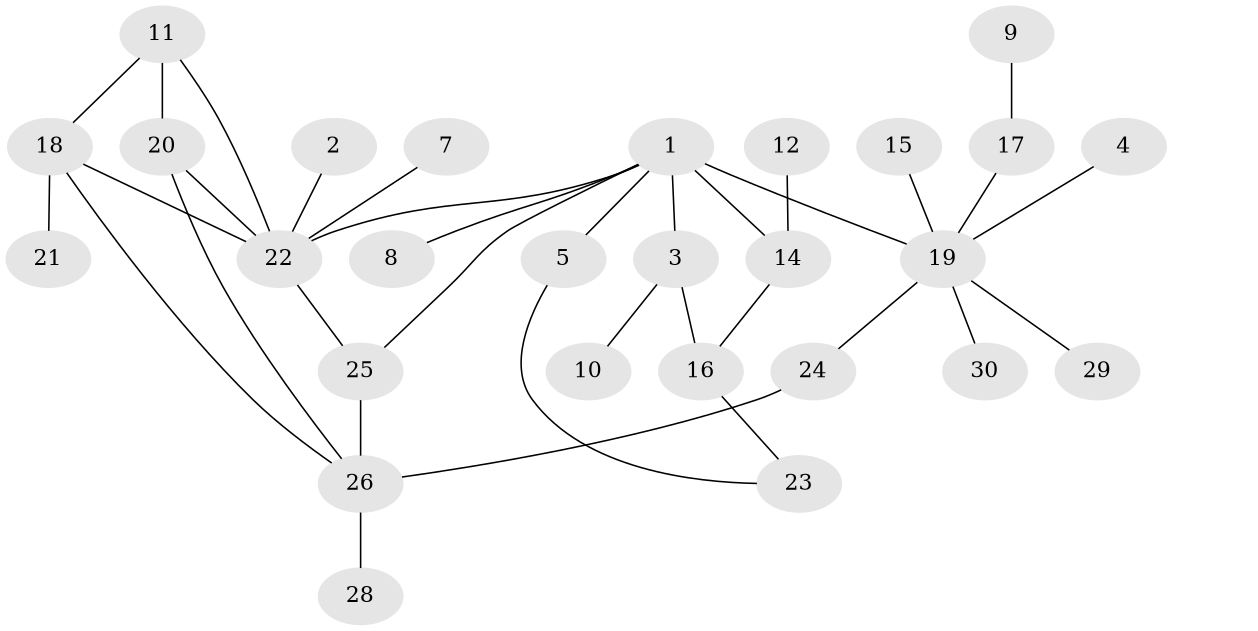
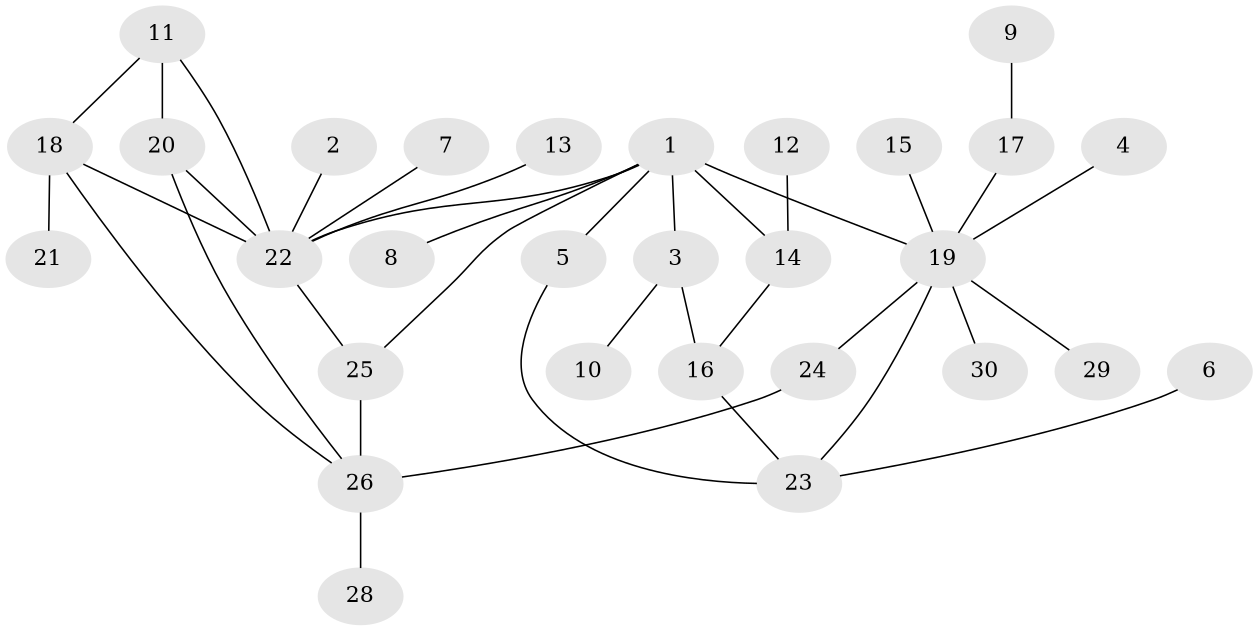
none -> (559, 147)
none -> (1210, 372)
none -> (884, 378)
